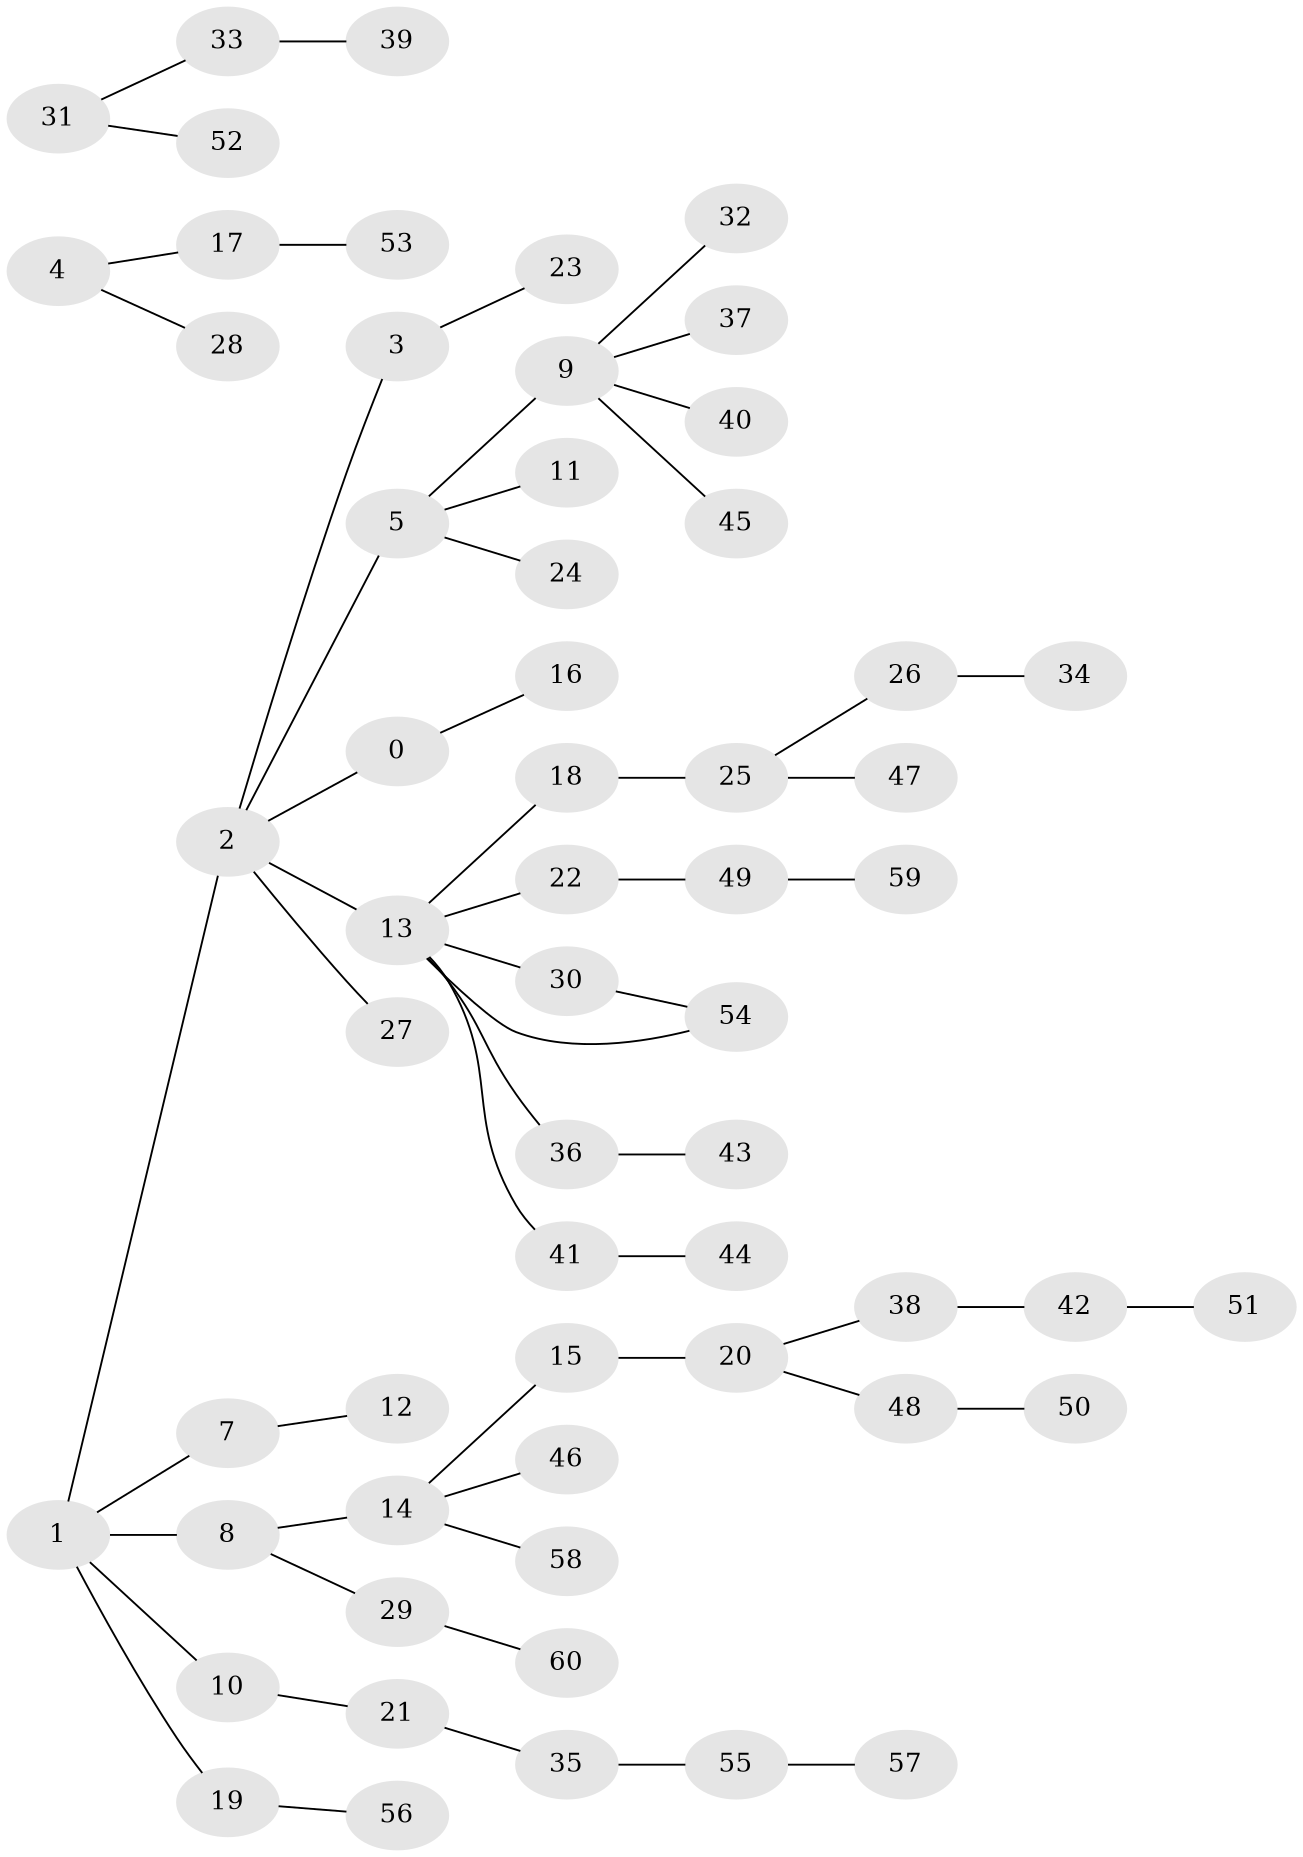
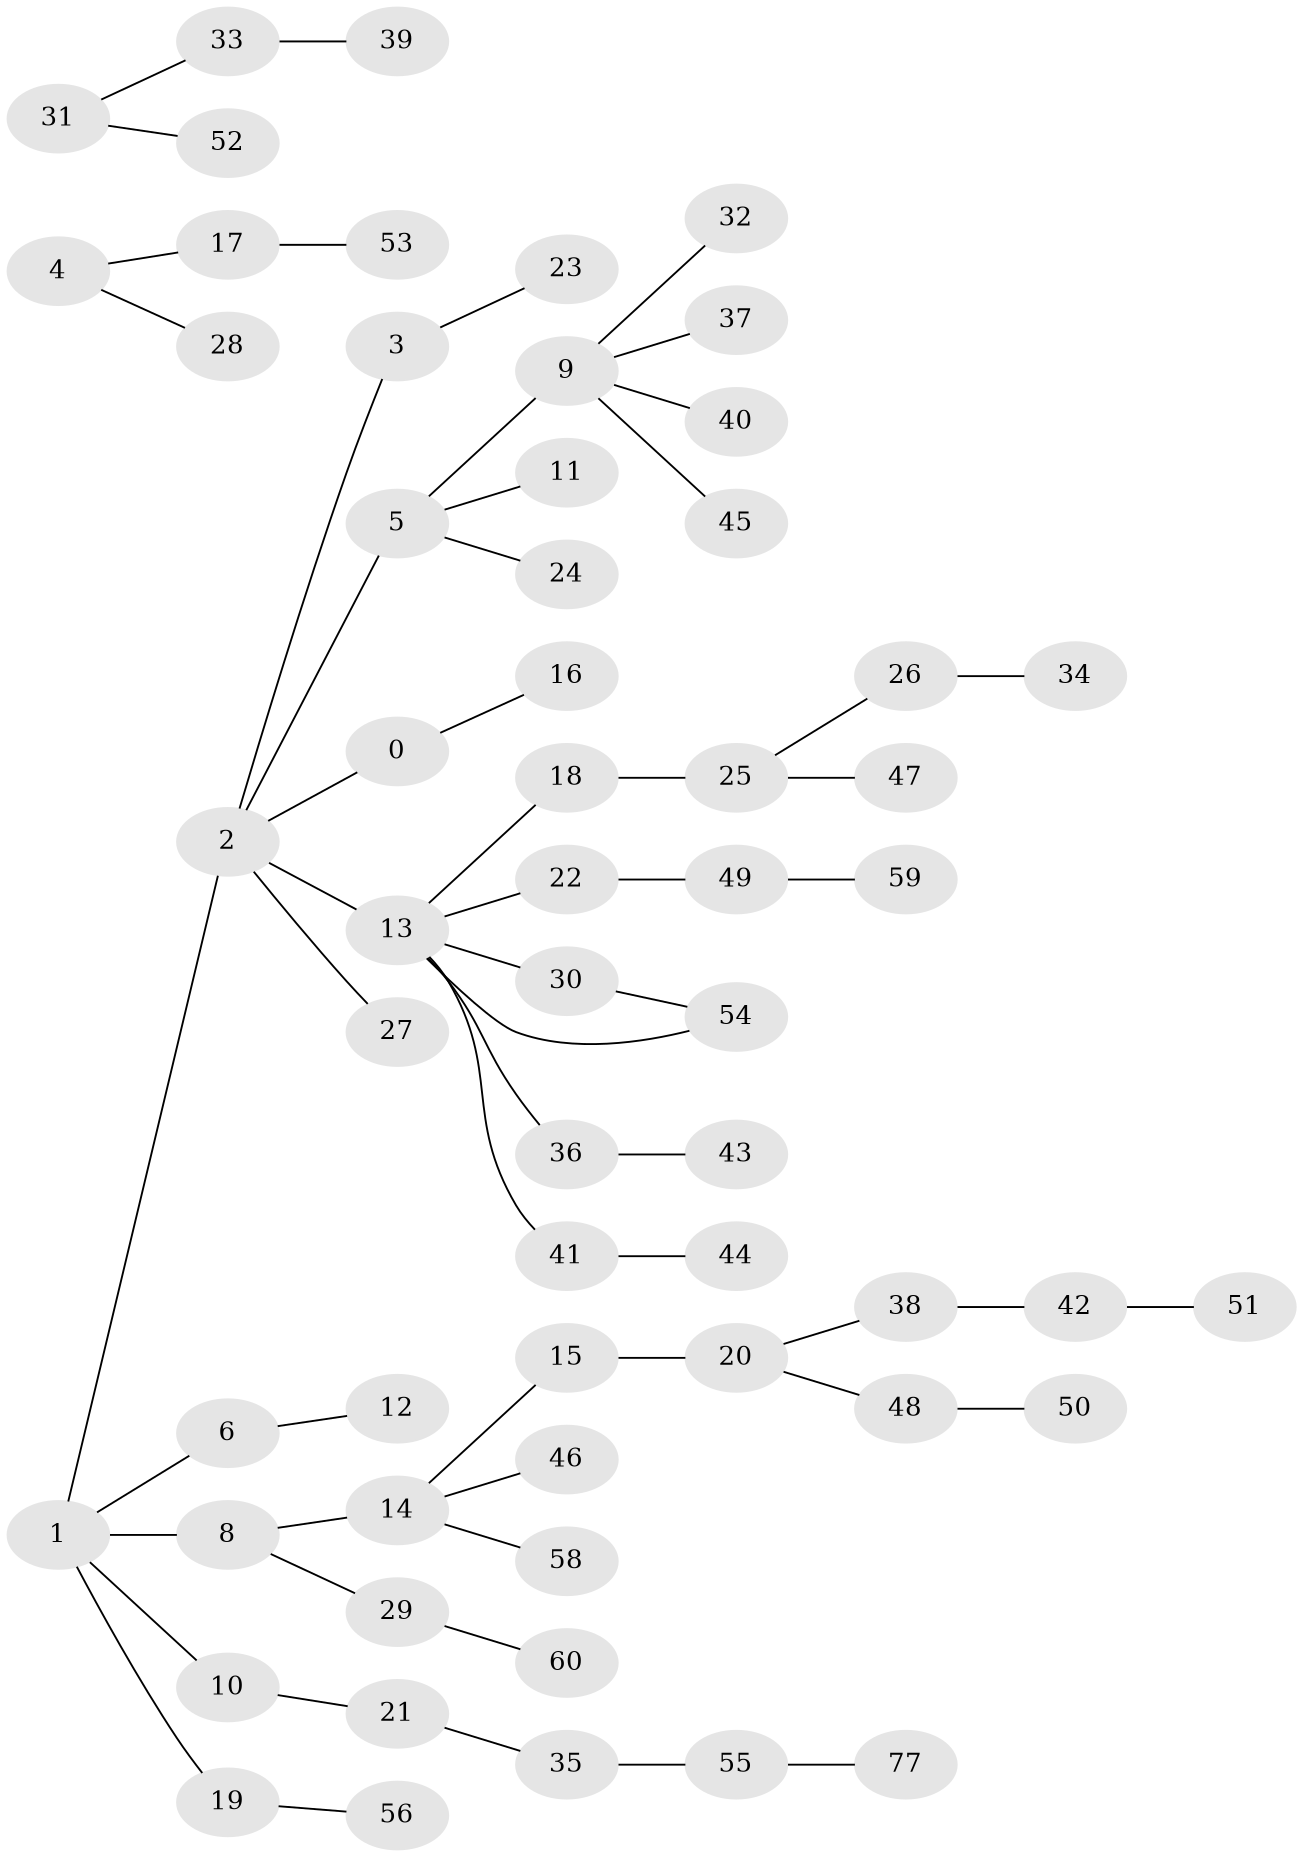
(228, 1433) -> (228, 1433)
(906, 1765) -> (906, 1765)
